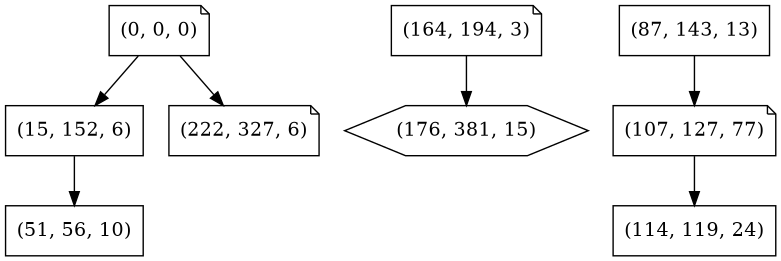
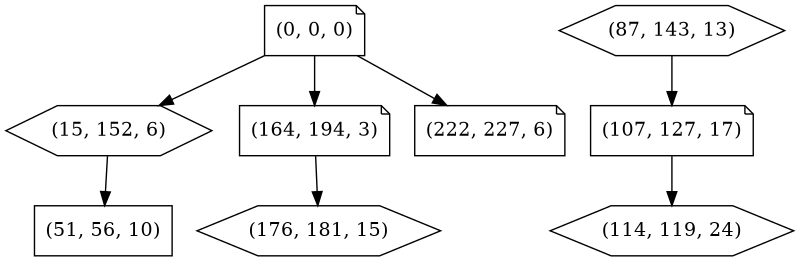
(694, 31) -> (672, 31)
none -> (315, 74)
(74, 131) -> (109, 131)
(244, 131) -> (490, 131)
(466, 131) -> (319, 231)
(694, 131) -> (672, 131)
(694, 231) -> (672, 231)
